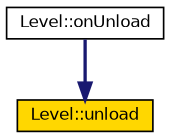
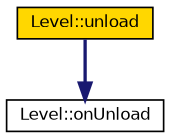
(85, 61) -> (85, 61)
